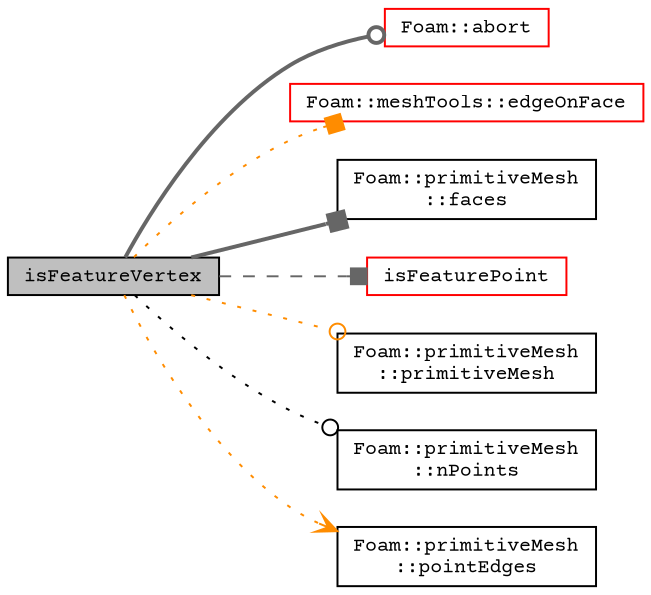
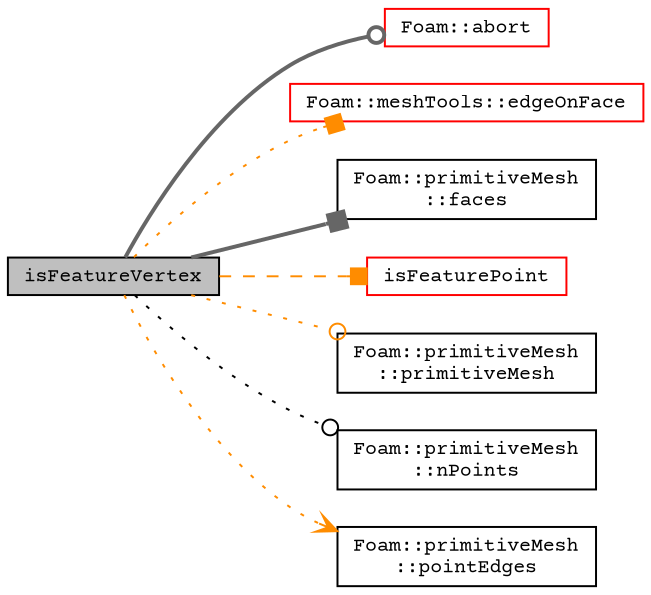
(283, 276) -> (283, 276)
